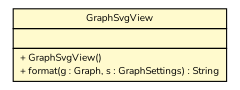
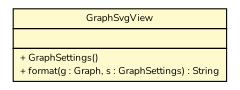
(61, 58) -> (59, 58)
